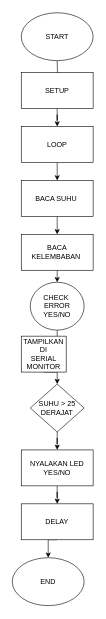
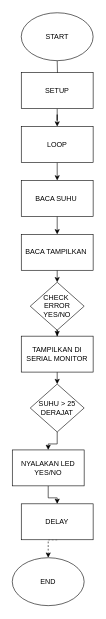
(57, 252) -> (57, 252)
(57, 306) -> (57, 306)
(44, 354) -> (57, 354)
(57, 468) -> (48, 468)
(48, 545) -> (48, 545)
